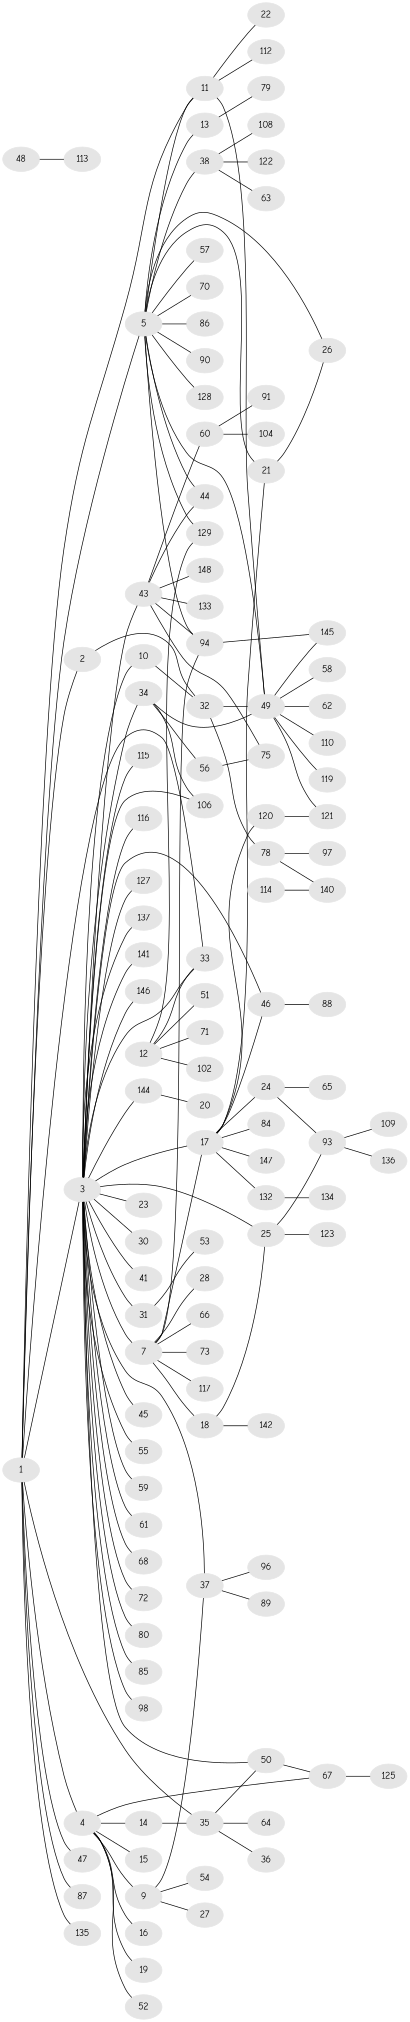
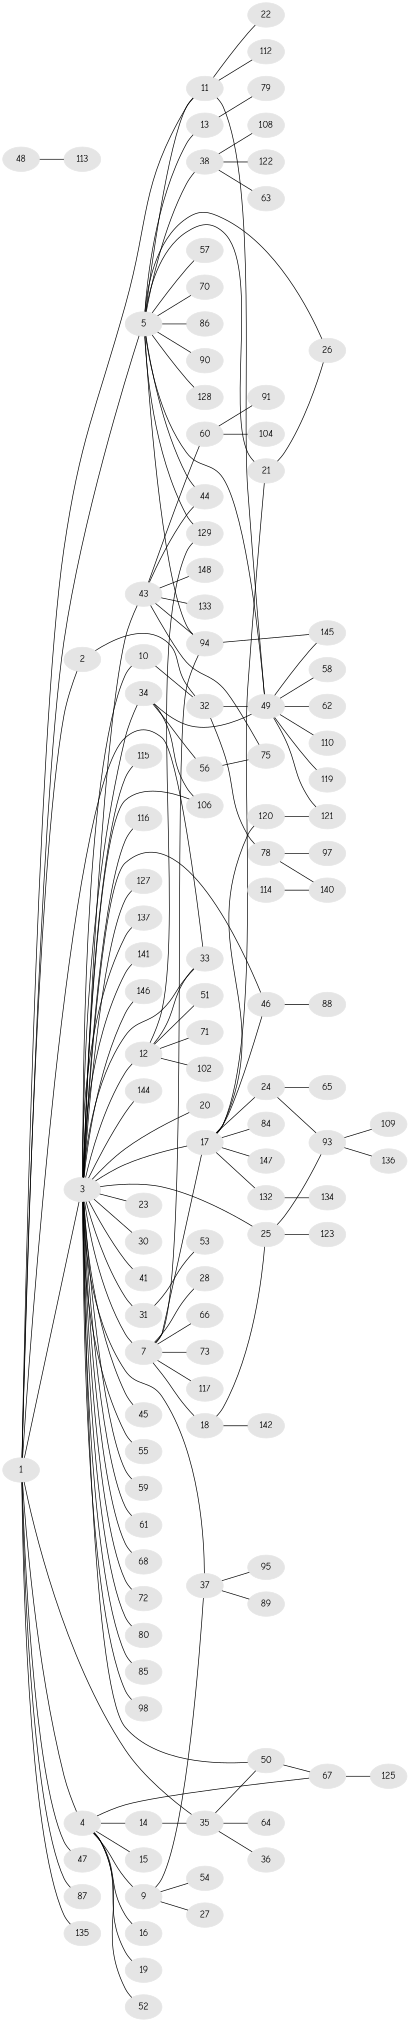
(174, 1098) -> (137, 1141)
none -> (103, 1118)
(266, 1567) -> (266, 1567)
